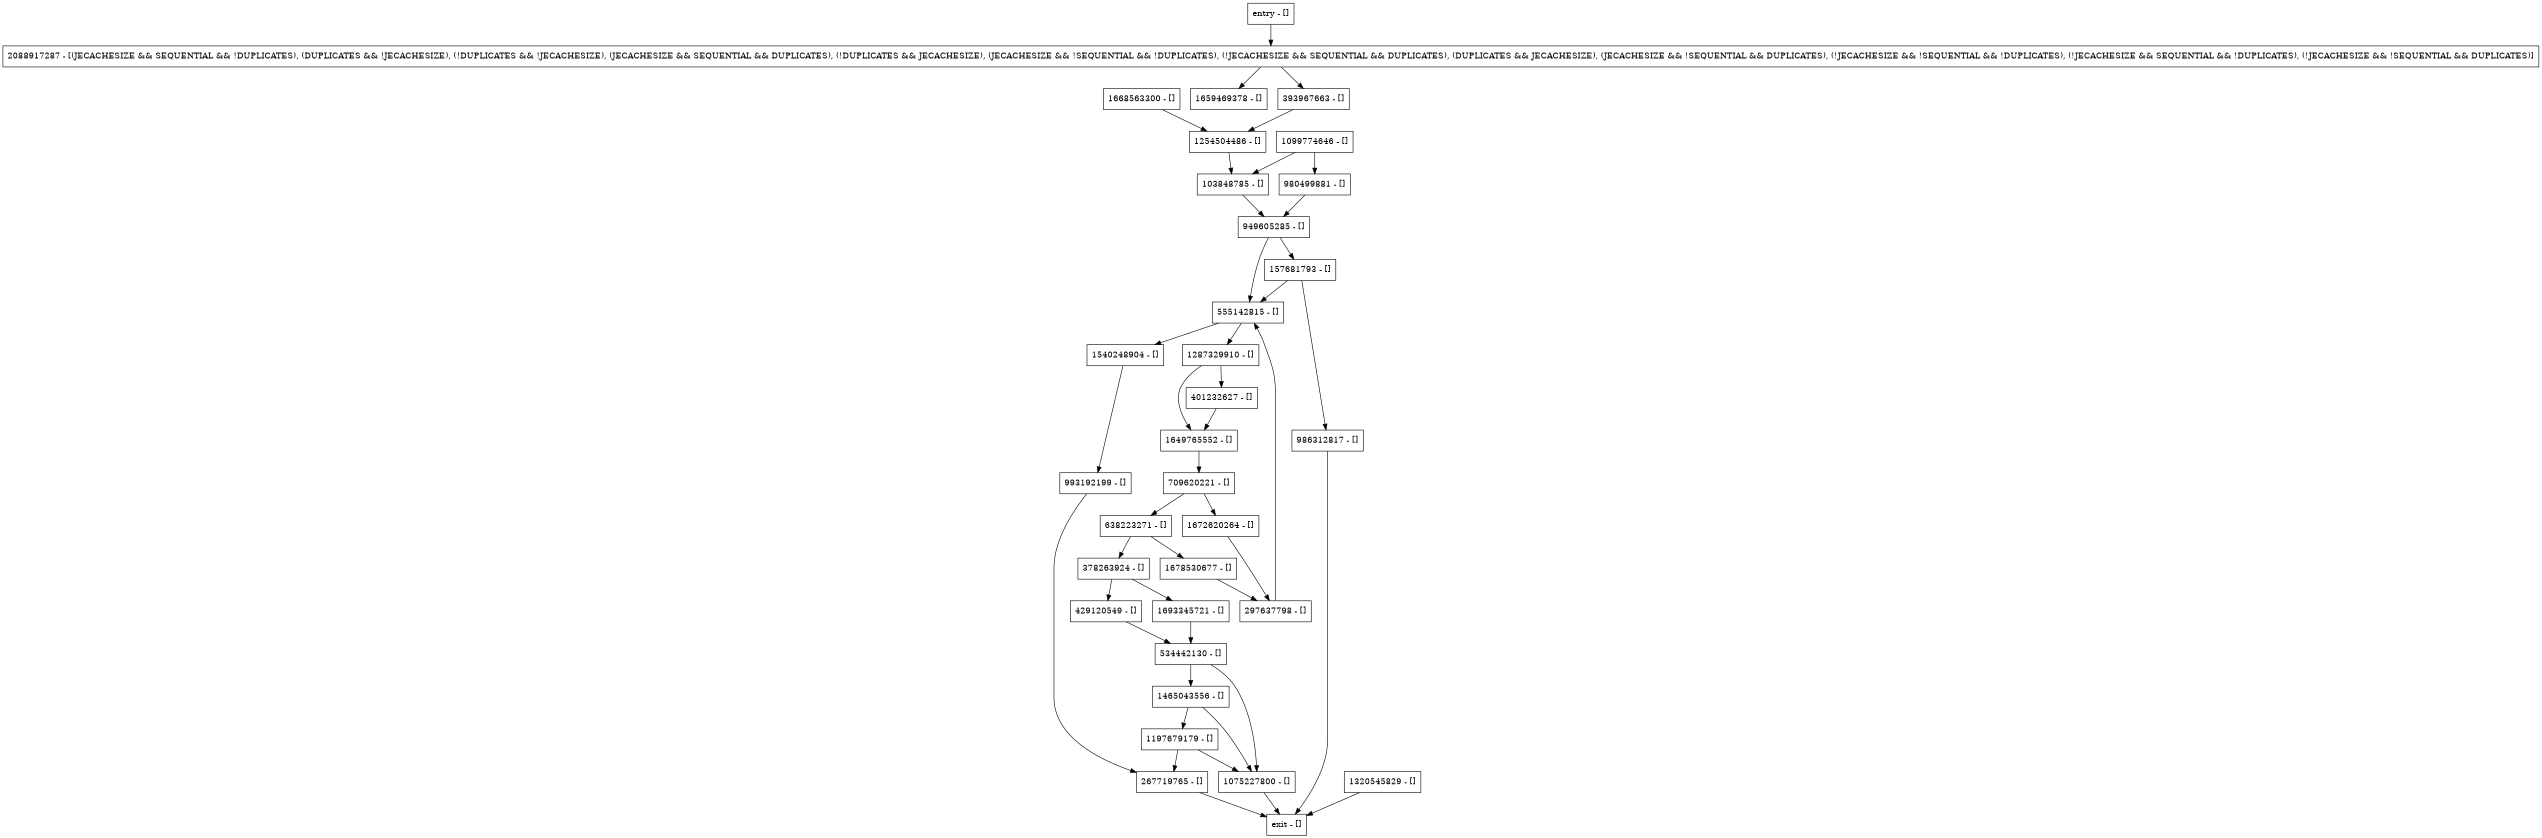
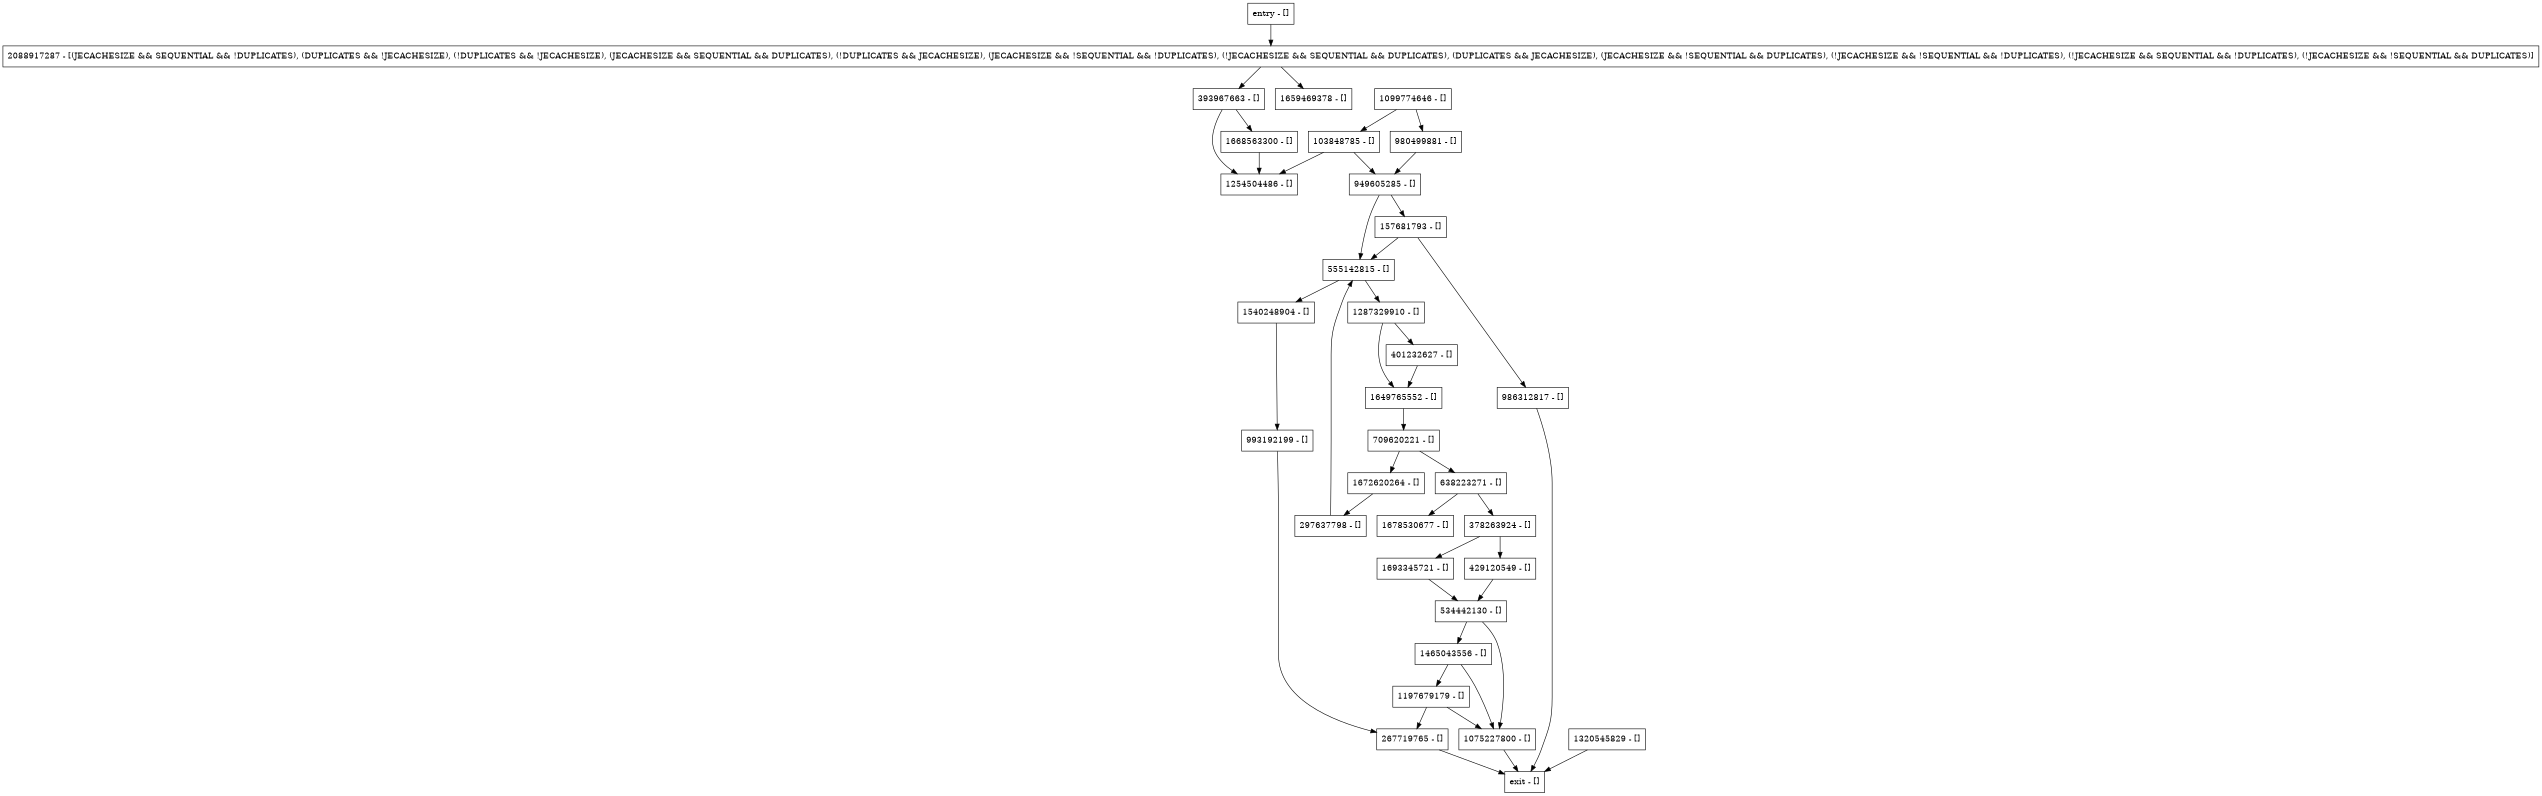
none -> (1242, 118)
(1230, 160) -> (1304, 162)
(1234, 589) -> none
